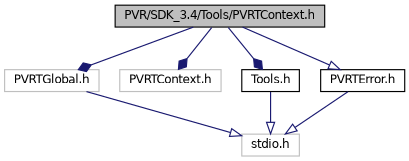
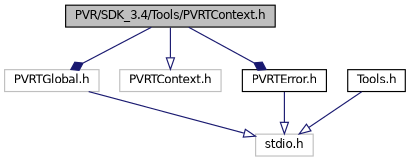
(200, 43) -> (170, 43)
(241, 43) -> none
(286, 46) -> (221, 45)
